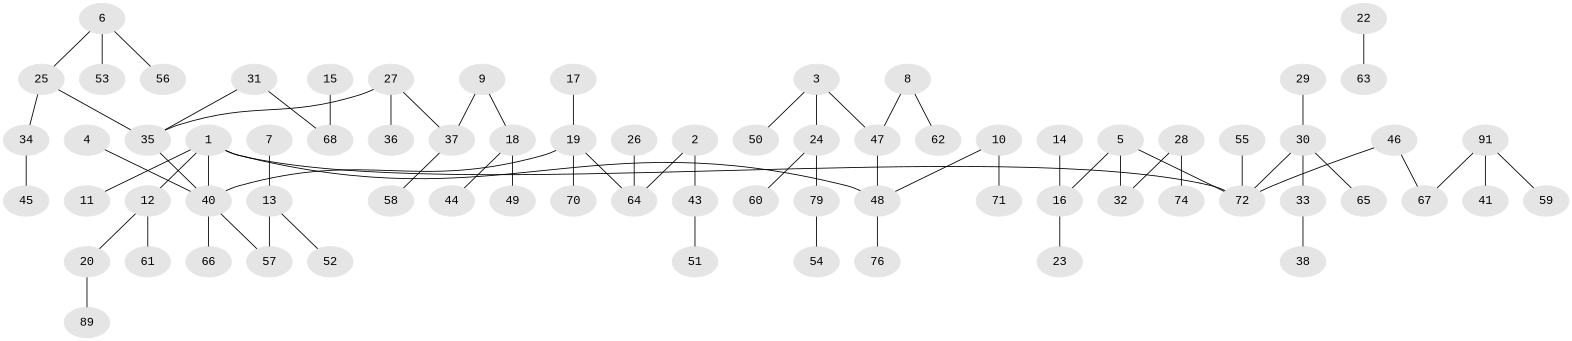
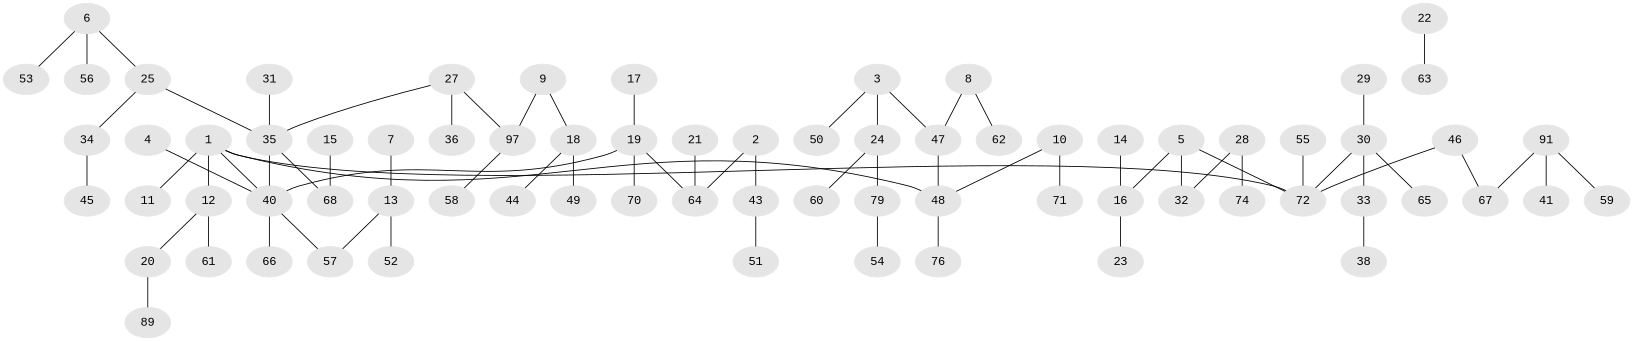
(297, 113) -> (302, 173)
(452, 140) -> (513, 140)
(634, 140) -> (695, 140)
